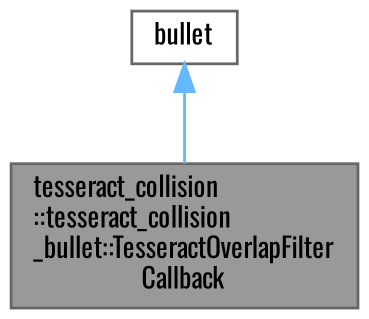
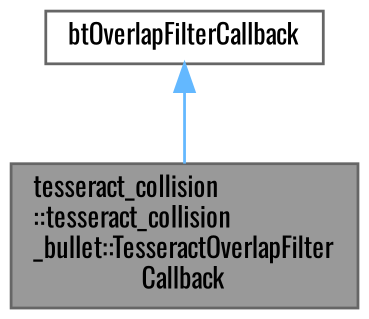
(185, 37) -> (185, 37)
